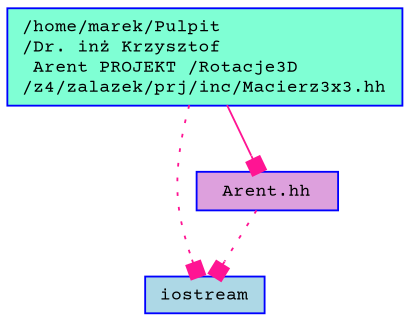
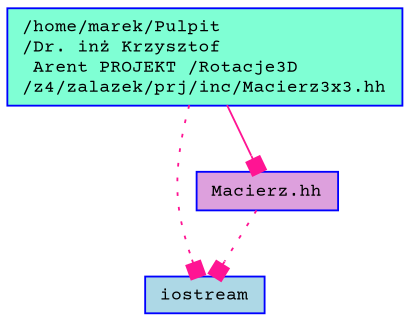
(267, 191) -> (267, 191)
